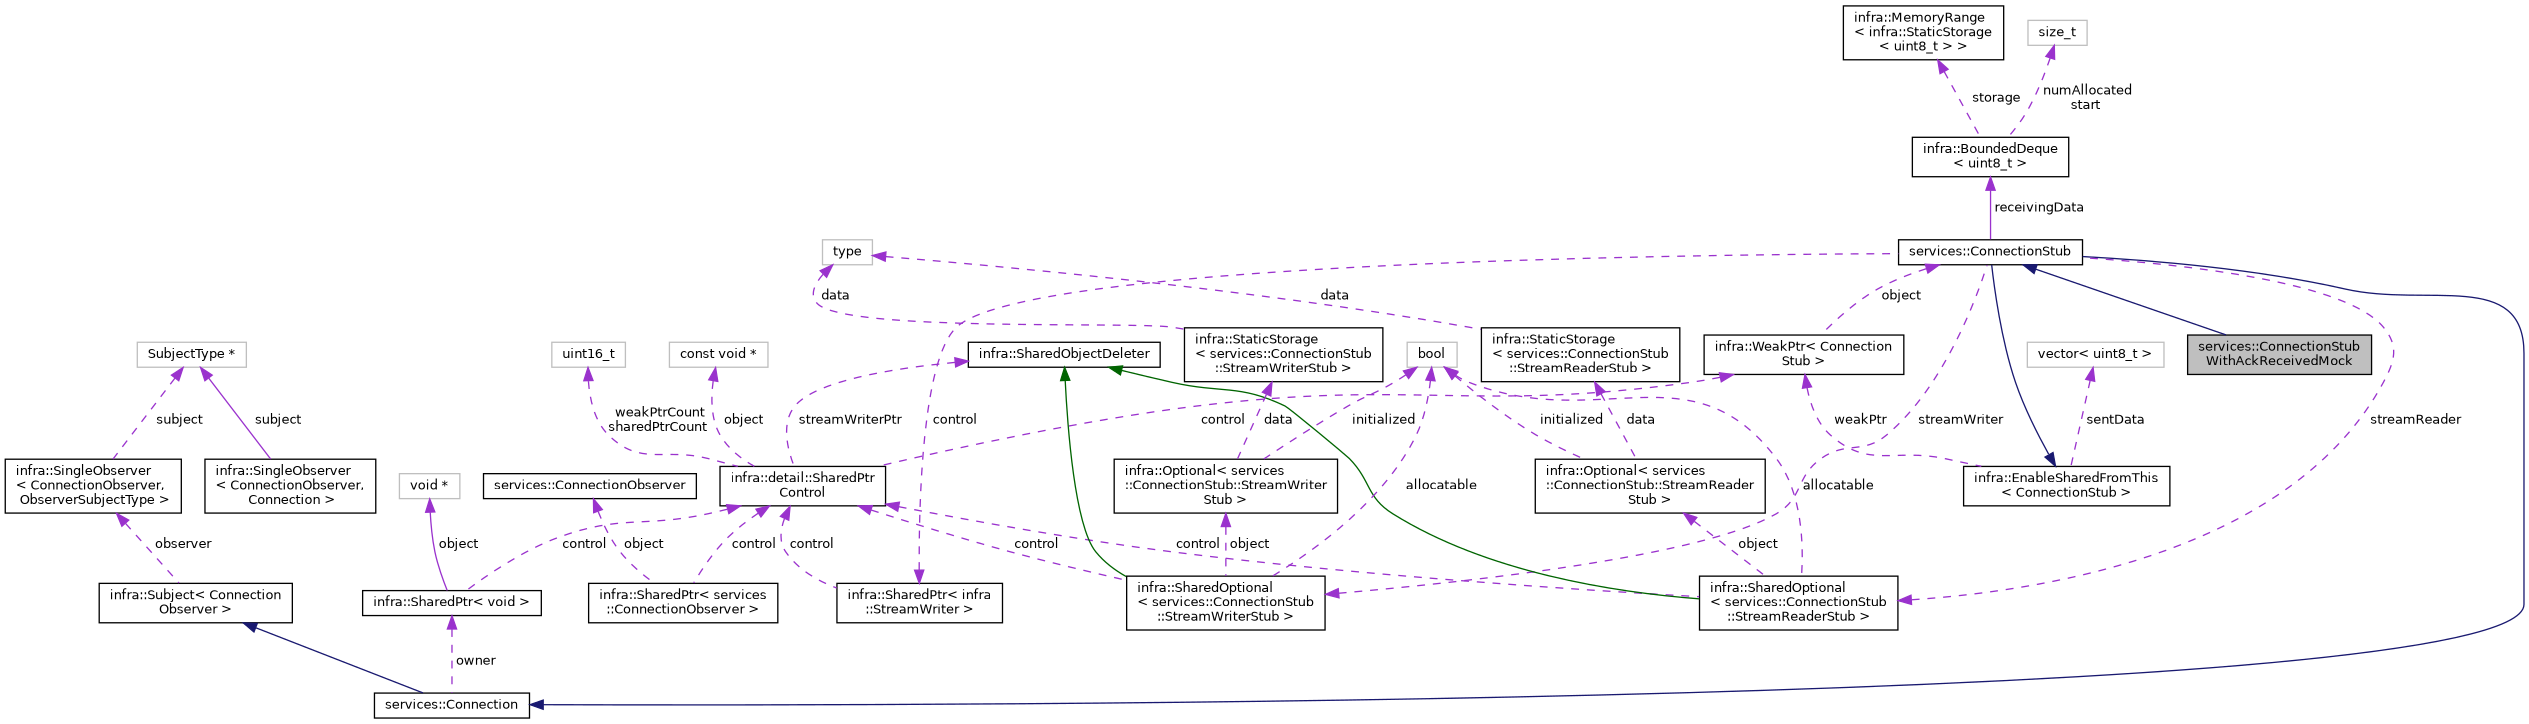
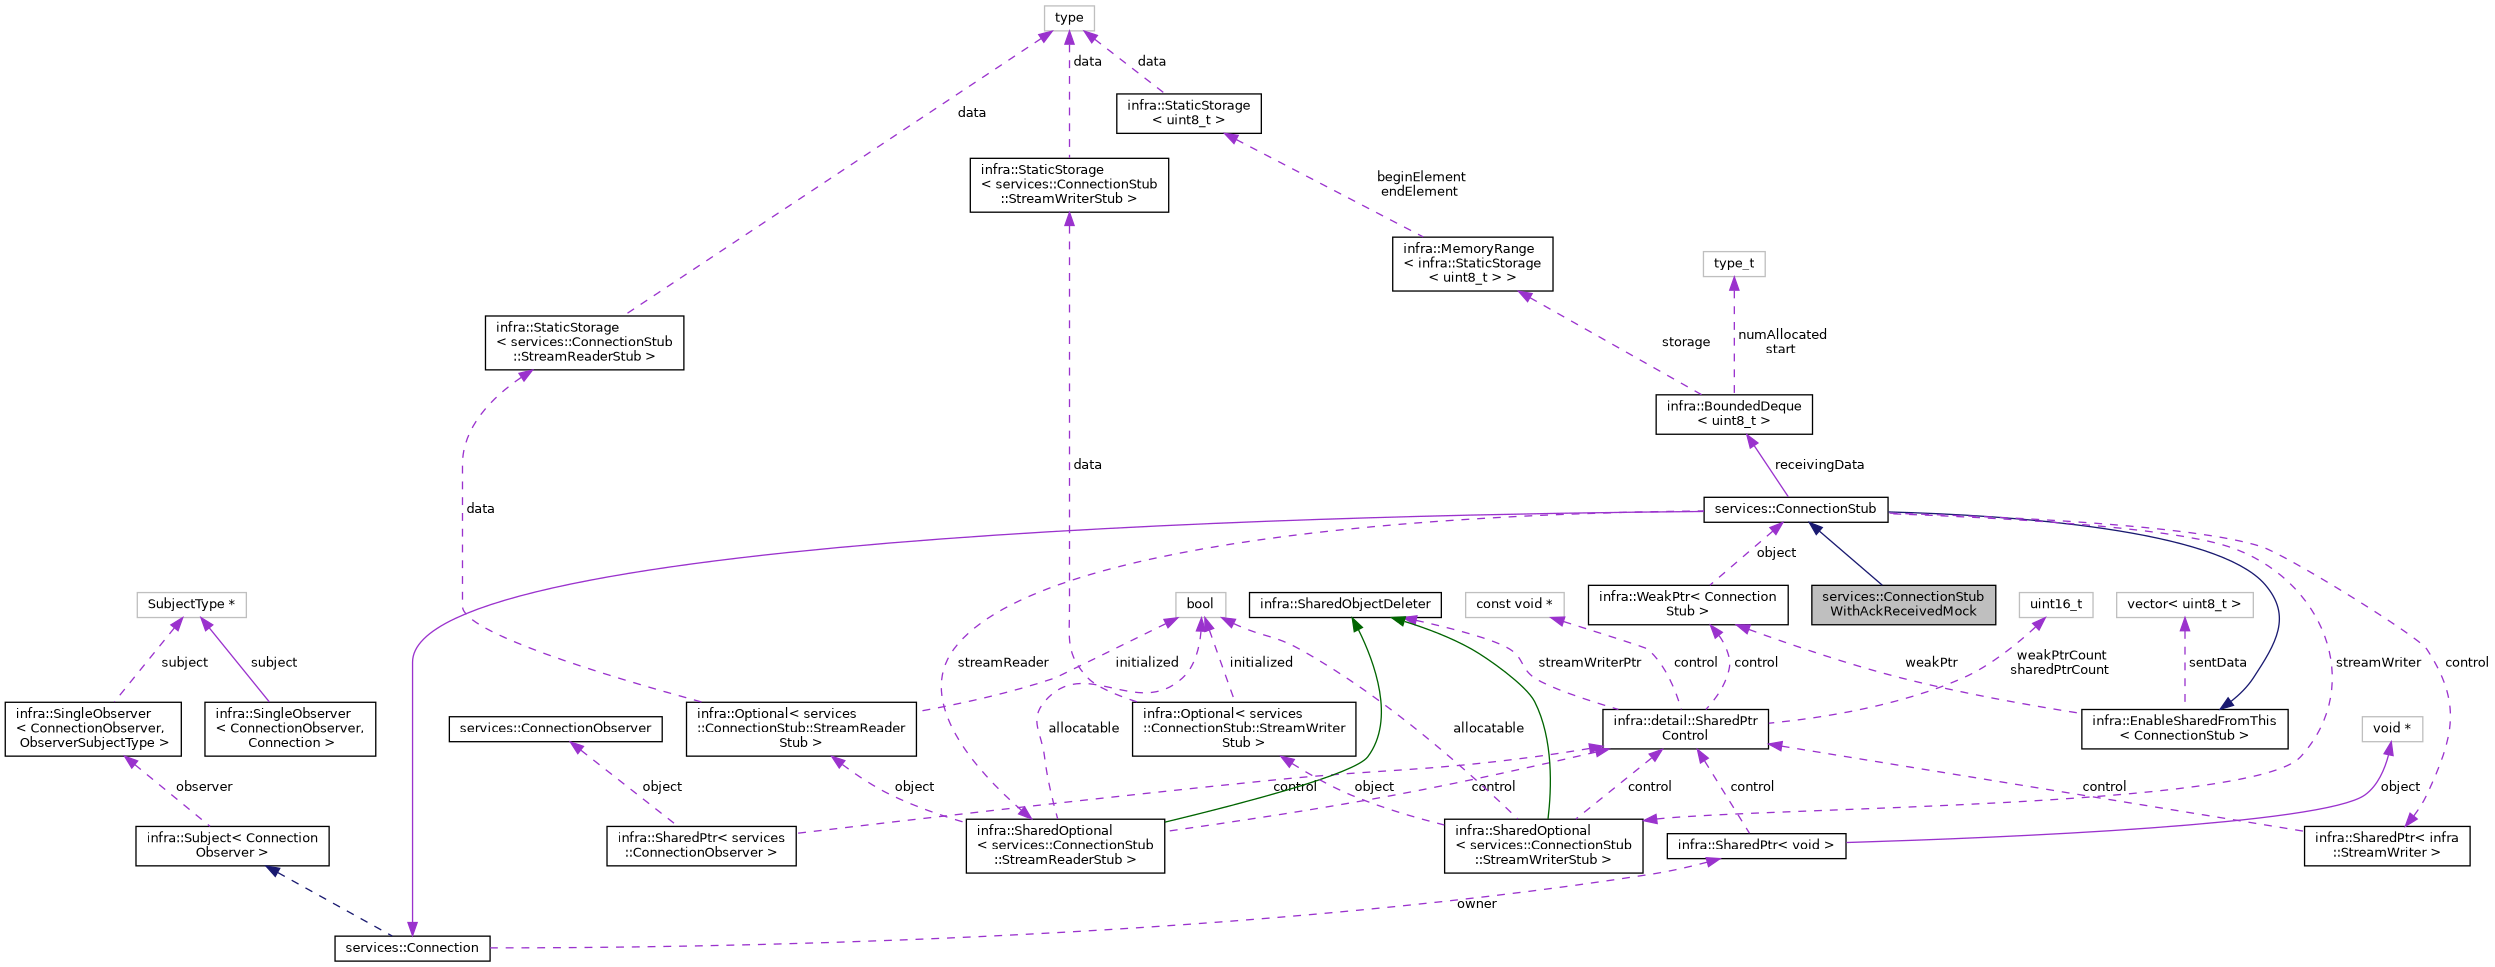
(2058, 33) -> (1734, 264)
none -> (1189, 114)
(742, 420) -> (1694, 664)
(339, 660) -> (335, 904)
(1903, 685) -> (915, 541)
